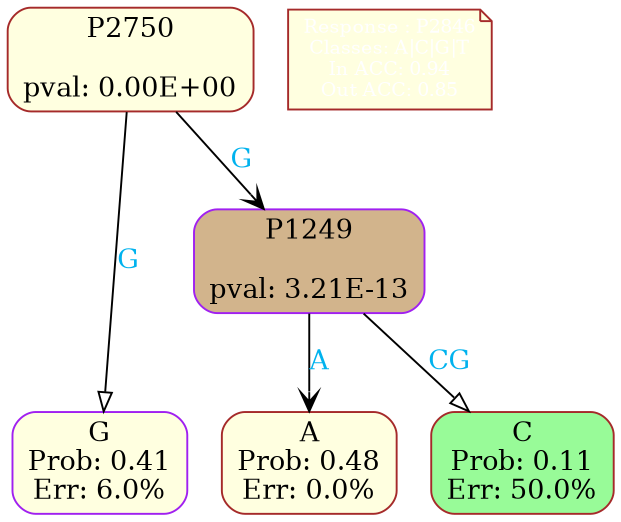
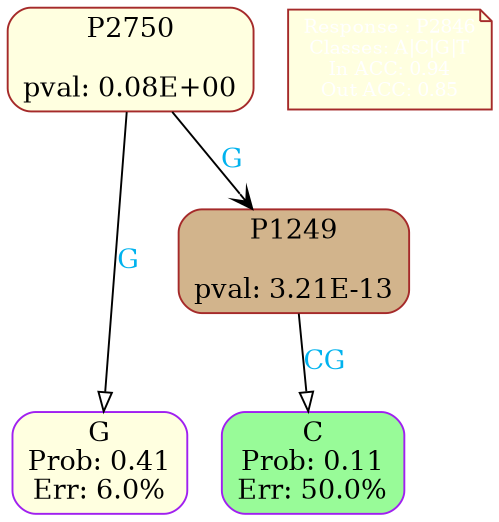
(131, 60) -> (131, 60)
(309, 261) -> (294, 261)
(309, 463) -> none
(522, 463) -> (313, 463)
